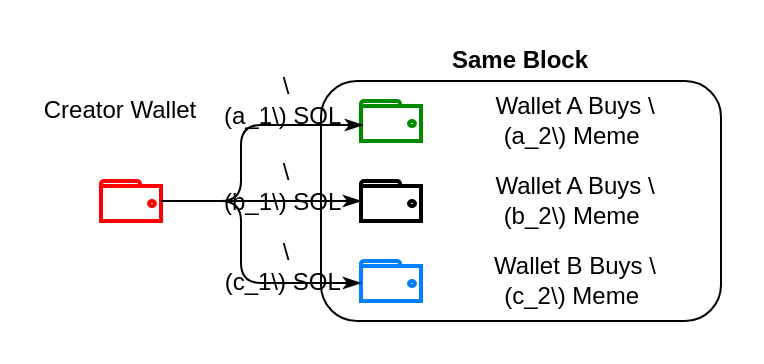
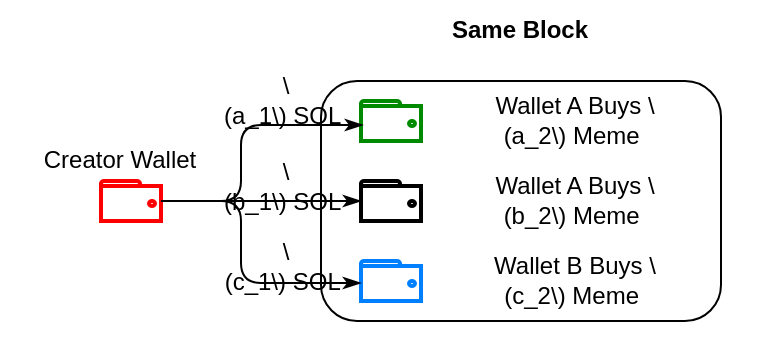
(521, 61) -> (521, 31)
(121, 111) -> (121, 161)
